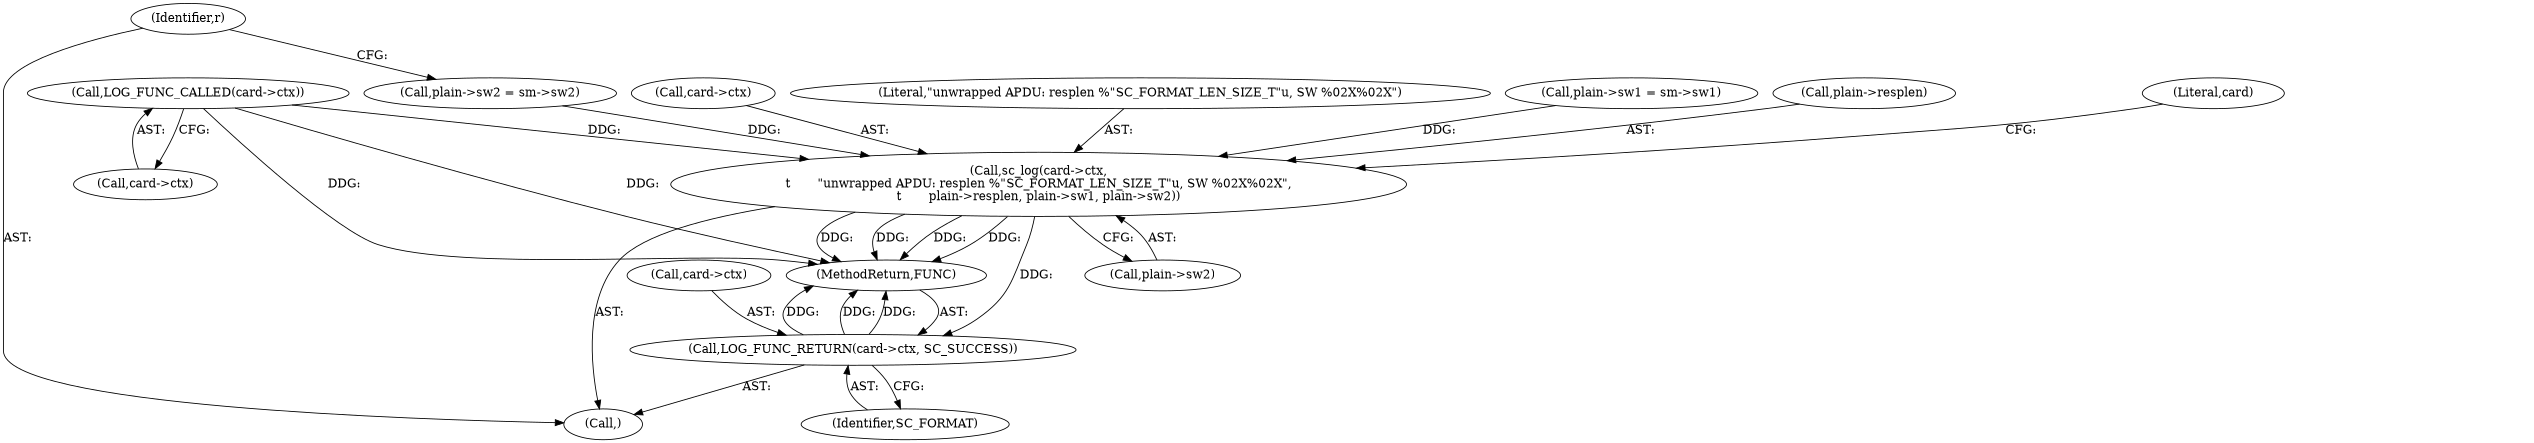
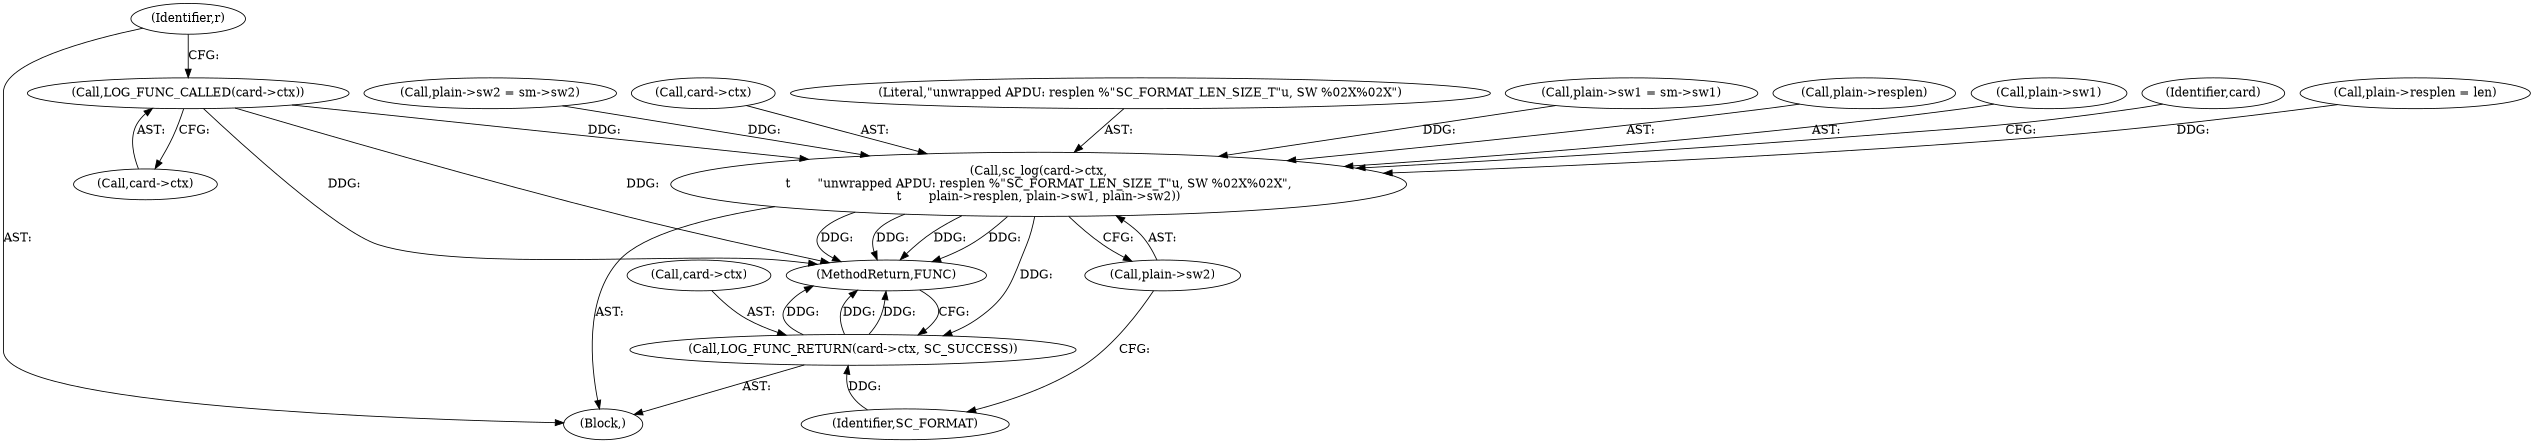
(328, 53) -> (188, 52)
none -> (2049, 93)
(2213, 93) -> (2213, 93)
none -> (2415, 93)
(956, 313) -> (956, 313)
(887, 381) -> (1078, 369)
(867, 387) -> (867, 387)
(603, 424) -> (603, 424)
